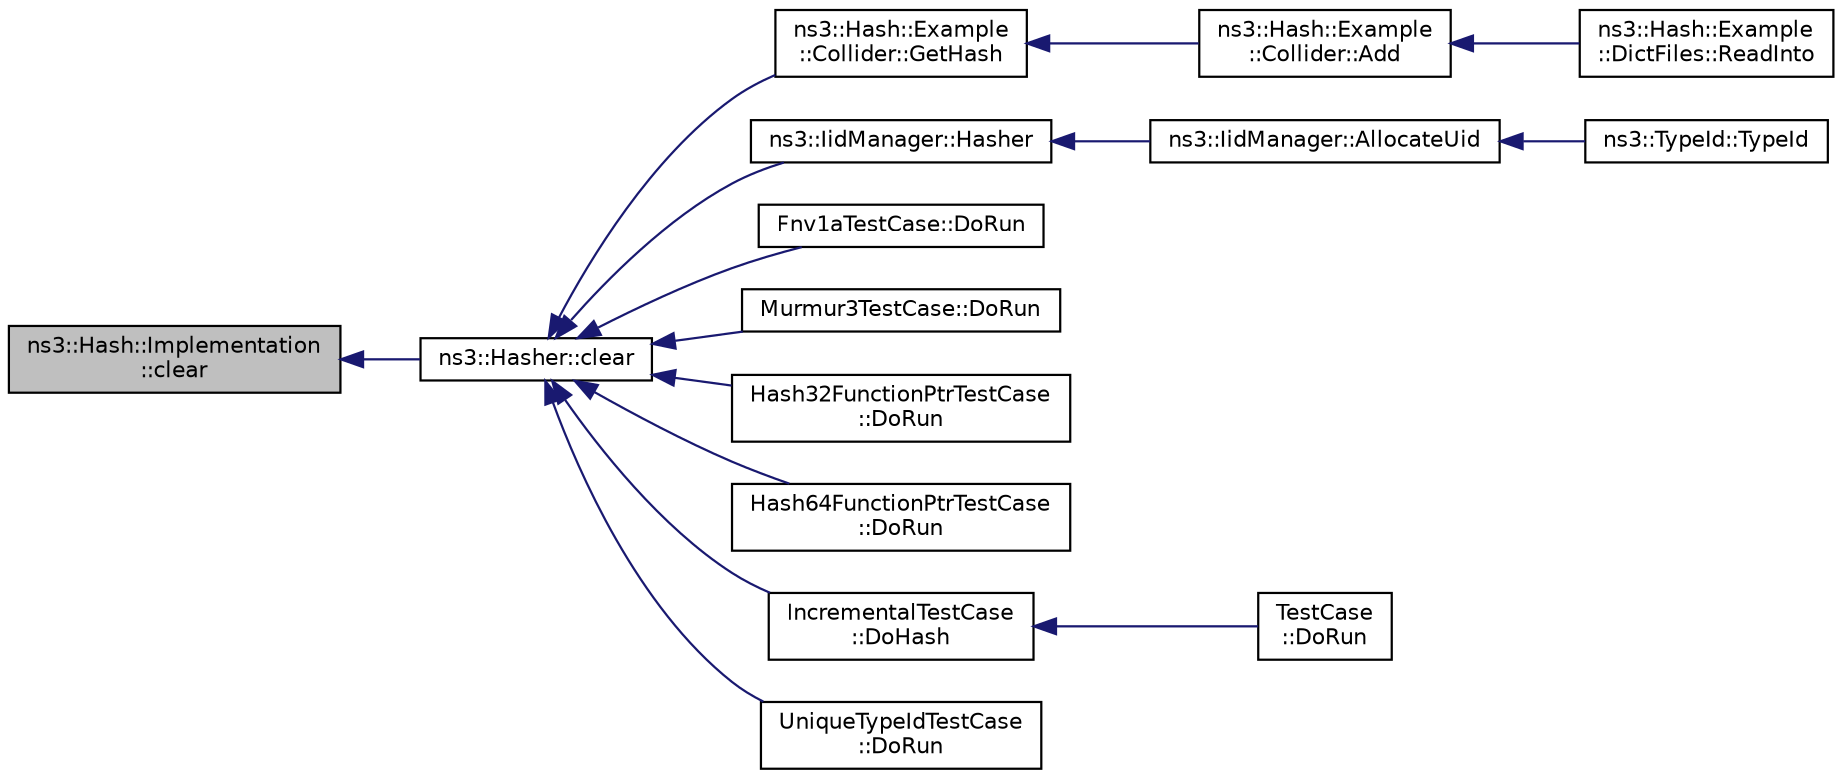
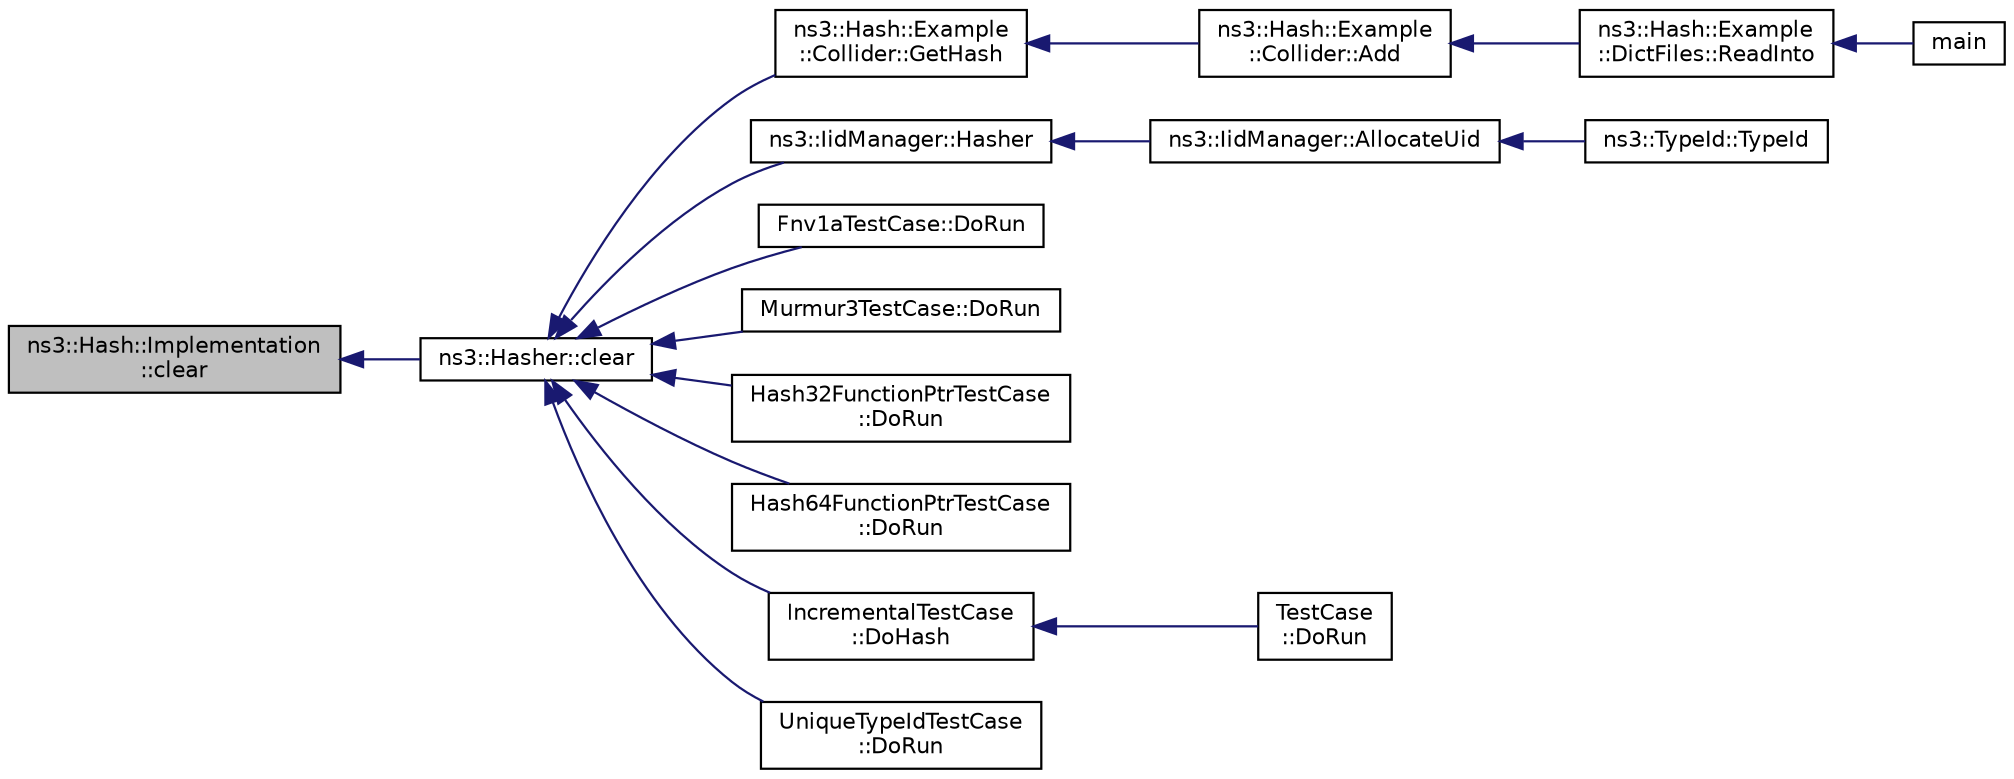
none -> (1959, 43)
